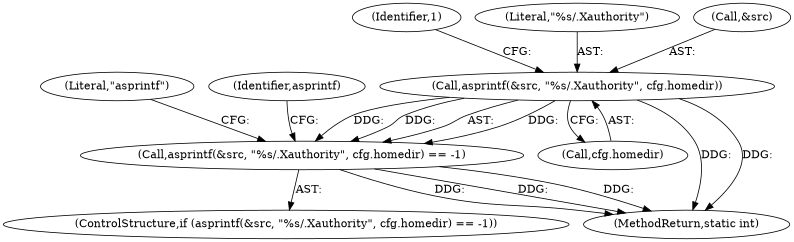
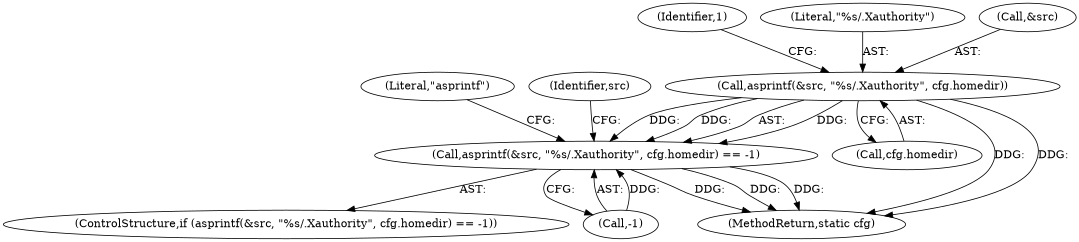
(287, 86) -> (590, 86)
none -> (621, 224)
(687, 224) -> (802, 224)
